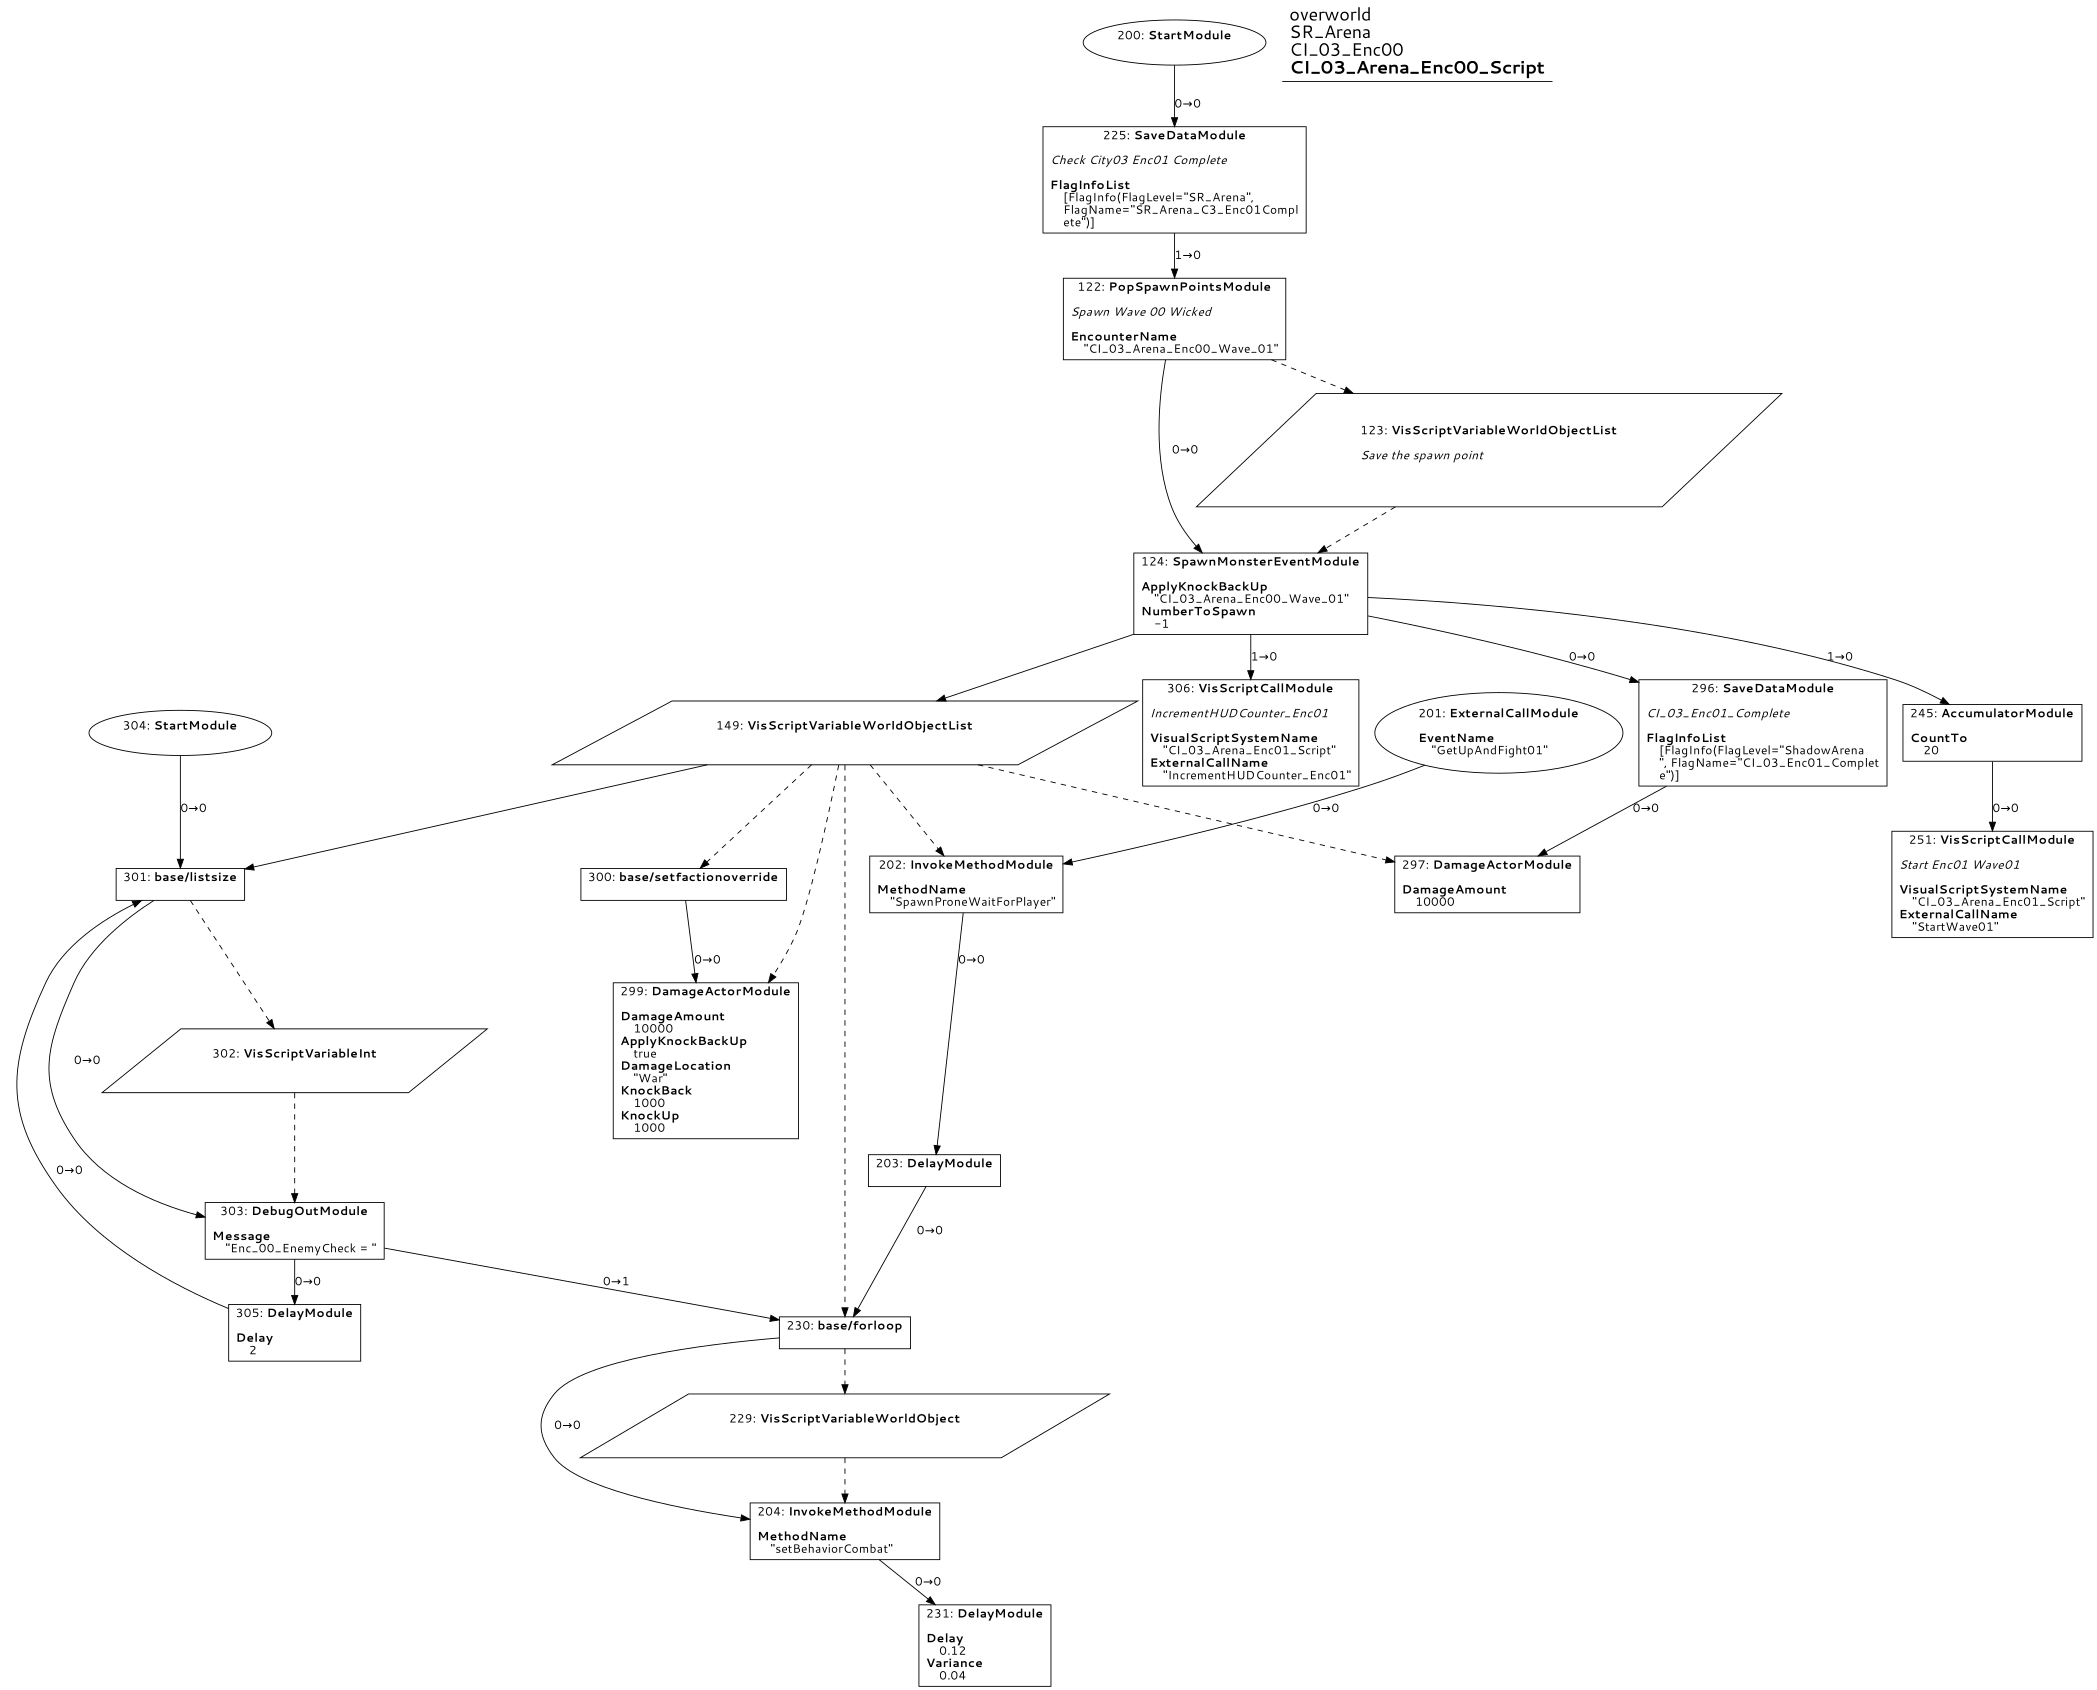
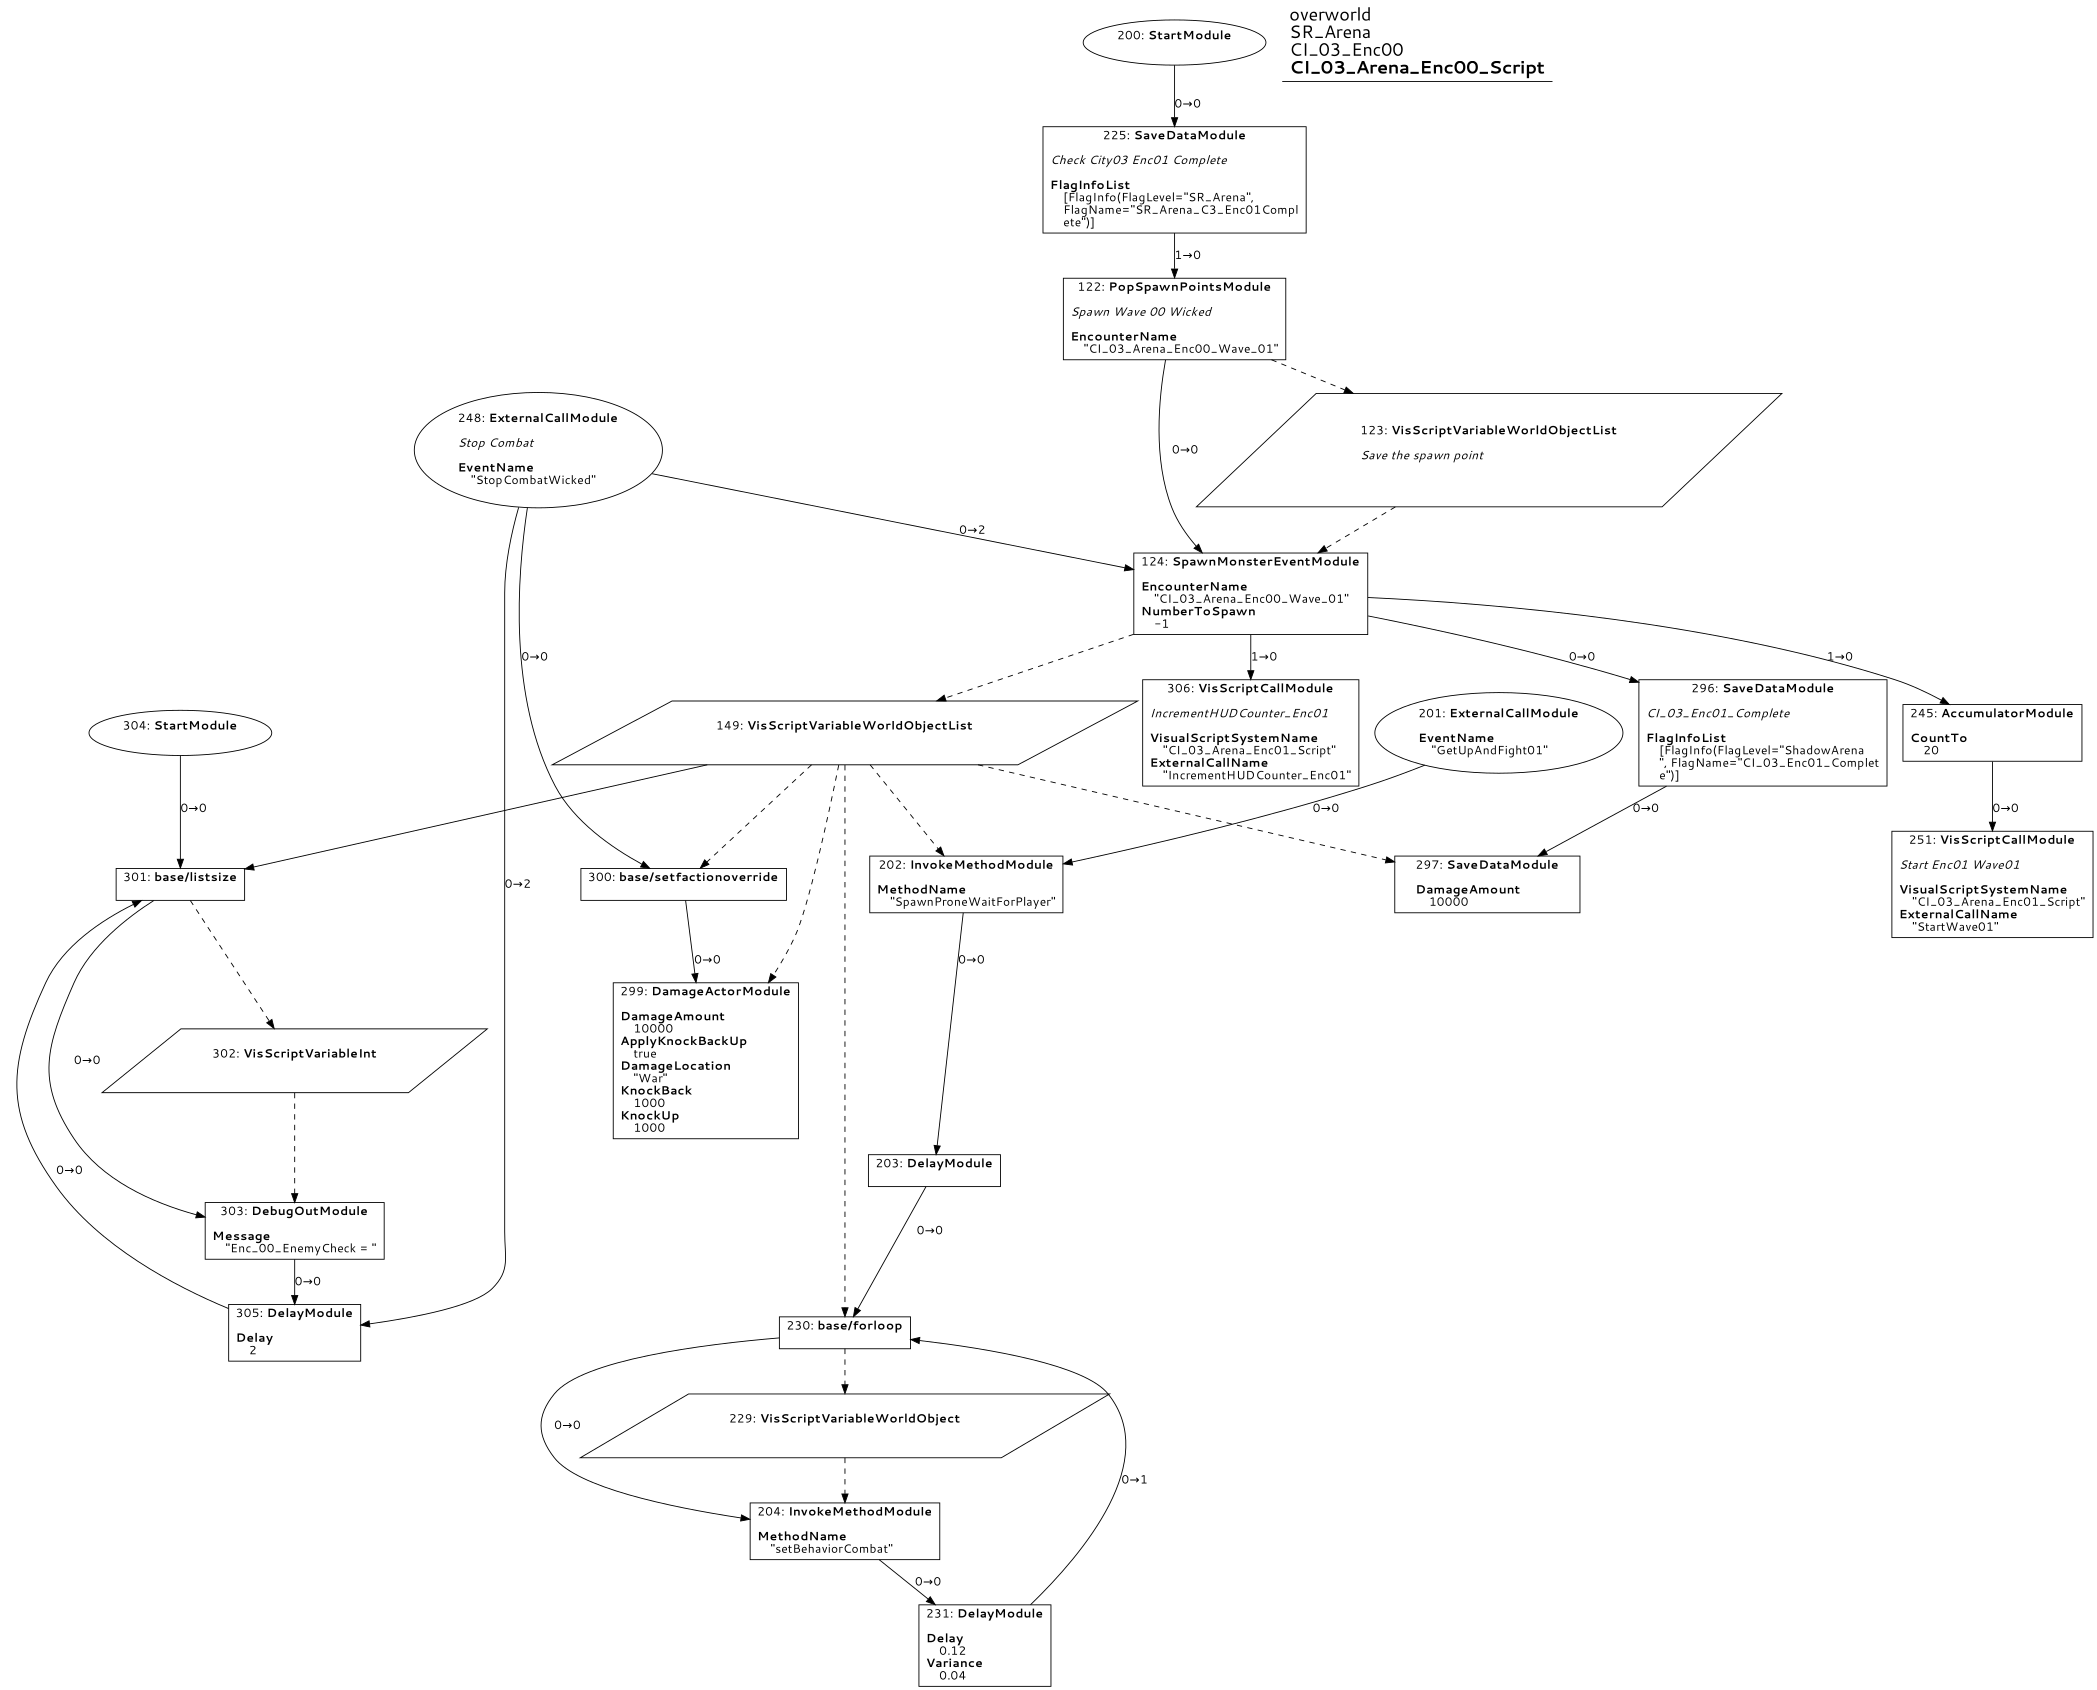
none -> (538, 450)
(1205, 587) -> (1195, 587)
(1040, 666) -> (1040, 666)
(1503, 865) -> (1503, 865)
(577, 1283) -> (1119, 1414)
